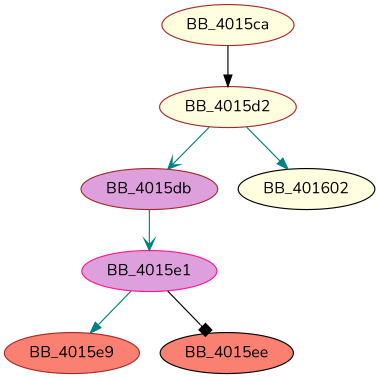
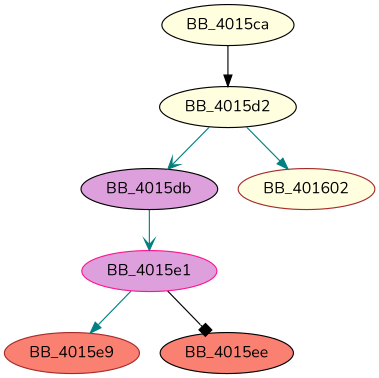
(228, 25) -> (228, 25)
(228, 107) -> (228, 107)
(149, 189) -> (149, 189)
(307, 189) -> (307, 189)
